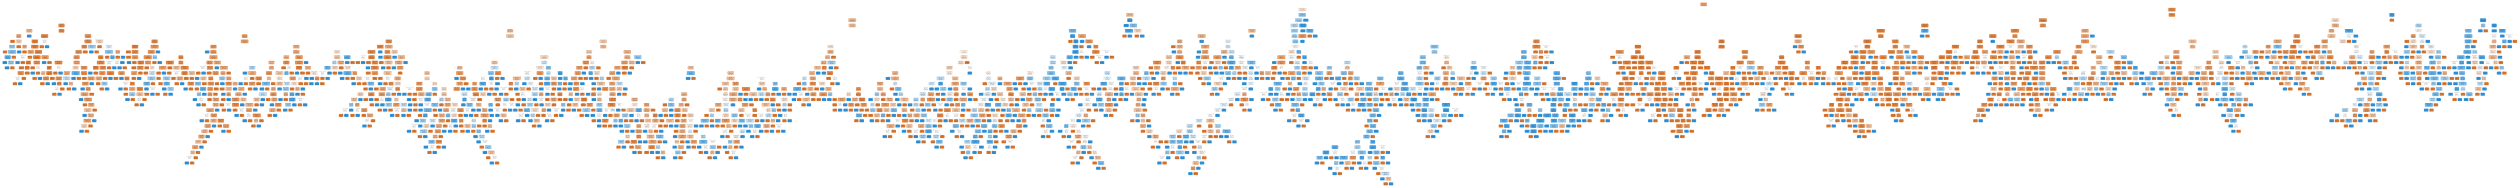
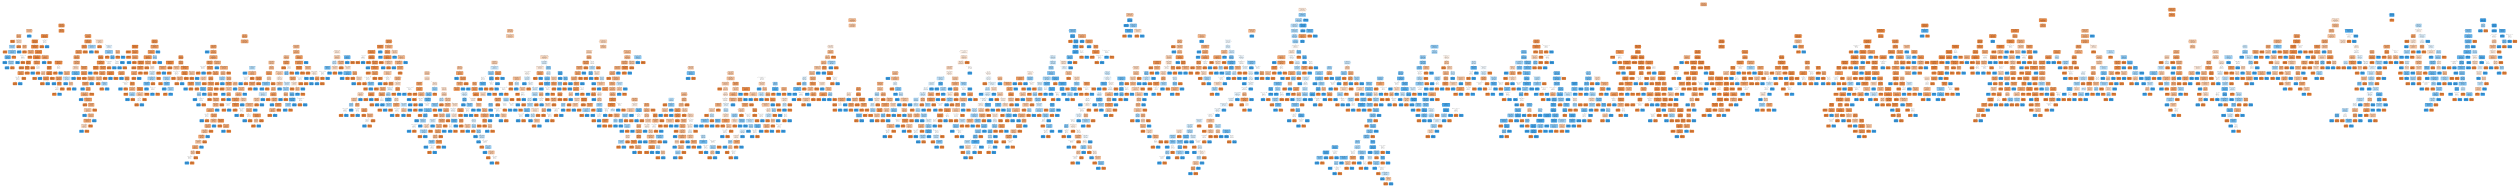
(1076, 57) -> none
(1635, 68) -> none
